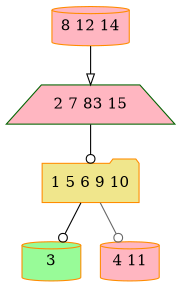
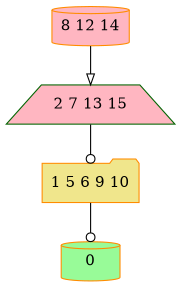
(91, 105) -> (91, 105)
(51, 261) -> (91, 261)
(130, 261) -> none
